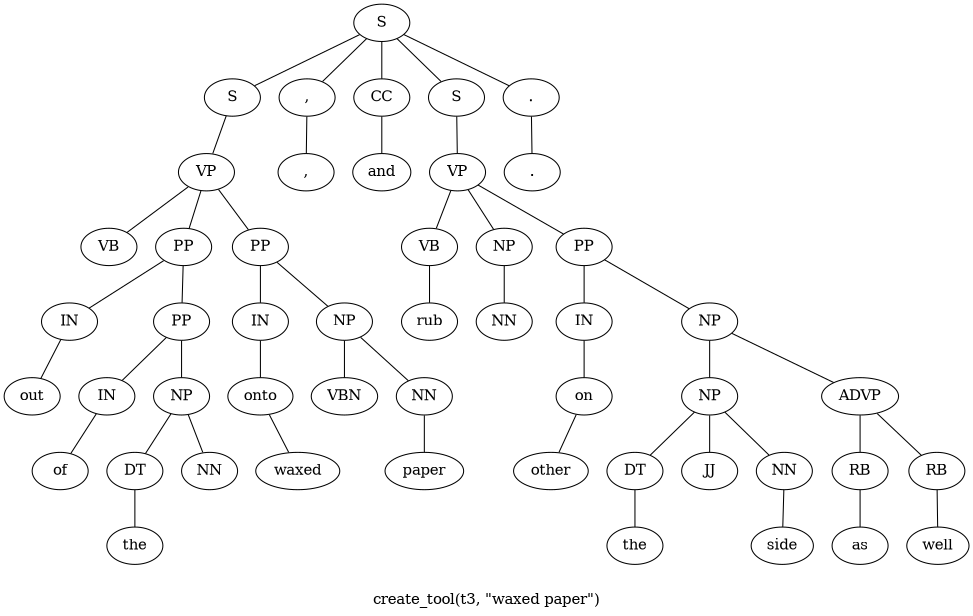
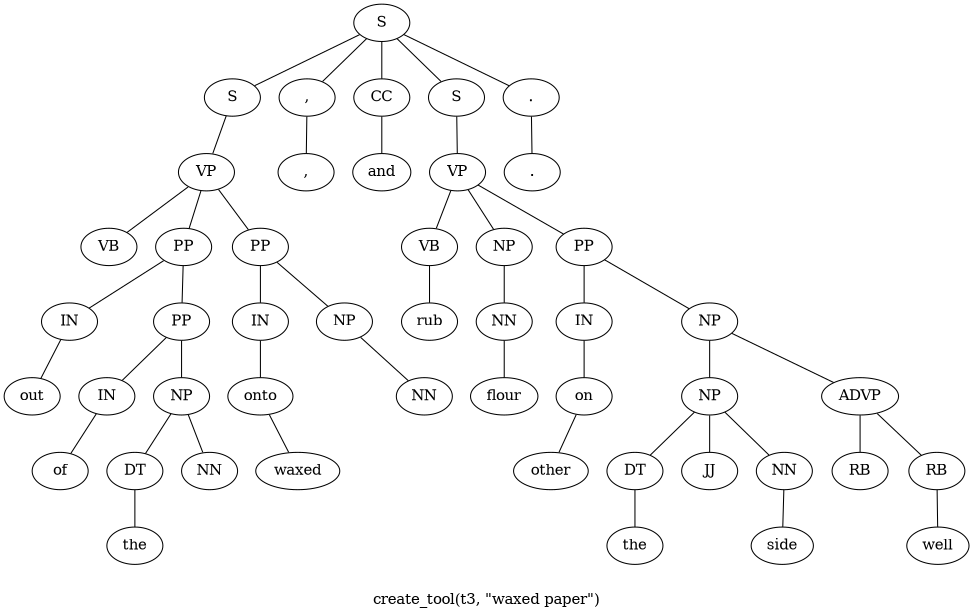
(344, 396) -> none
none -> (504, 396)
(424, 471) -> none
(860, 546) -> none
